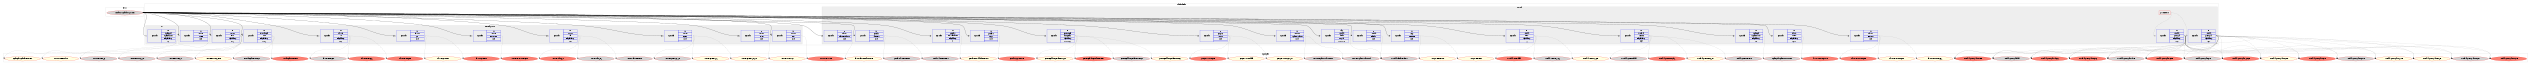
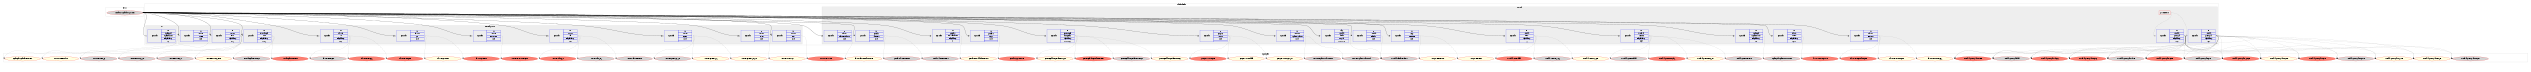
(1858, 59) -> (1858, 59)
(2509, 59) -> none
